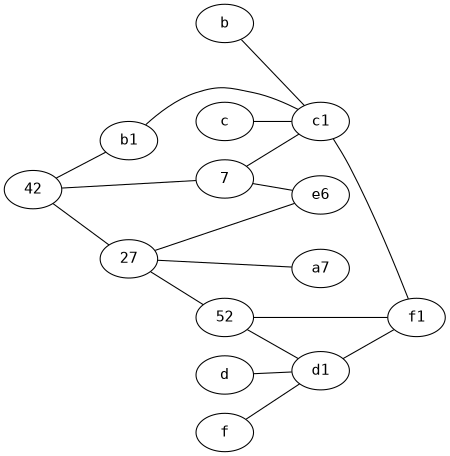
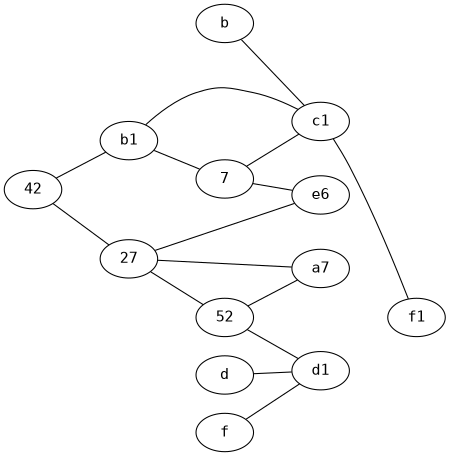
(225, 121) -> none
(129, 184) -> (177, 160)
(321, 317) -> (273, 293)
(368, 344) -> none
